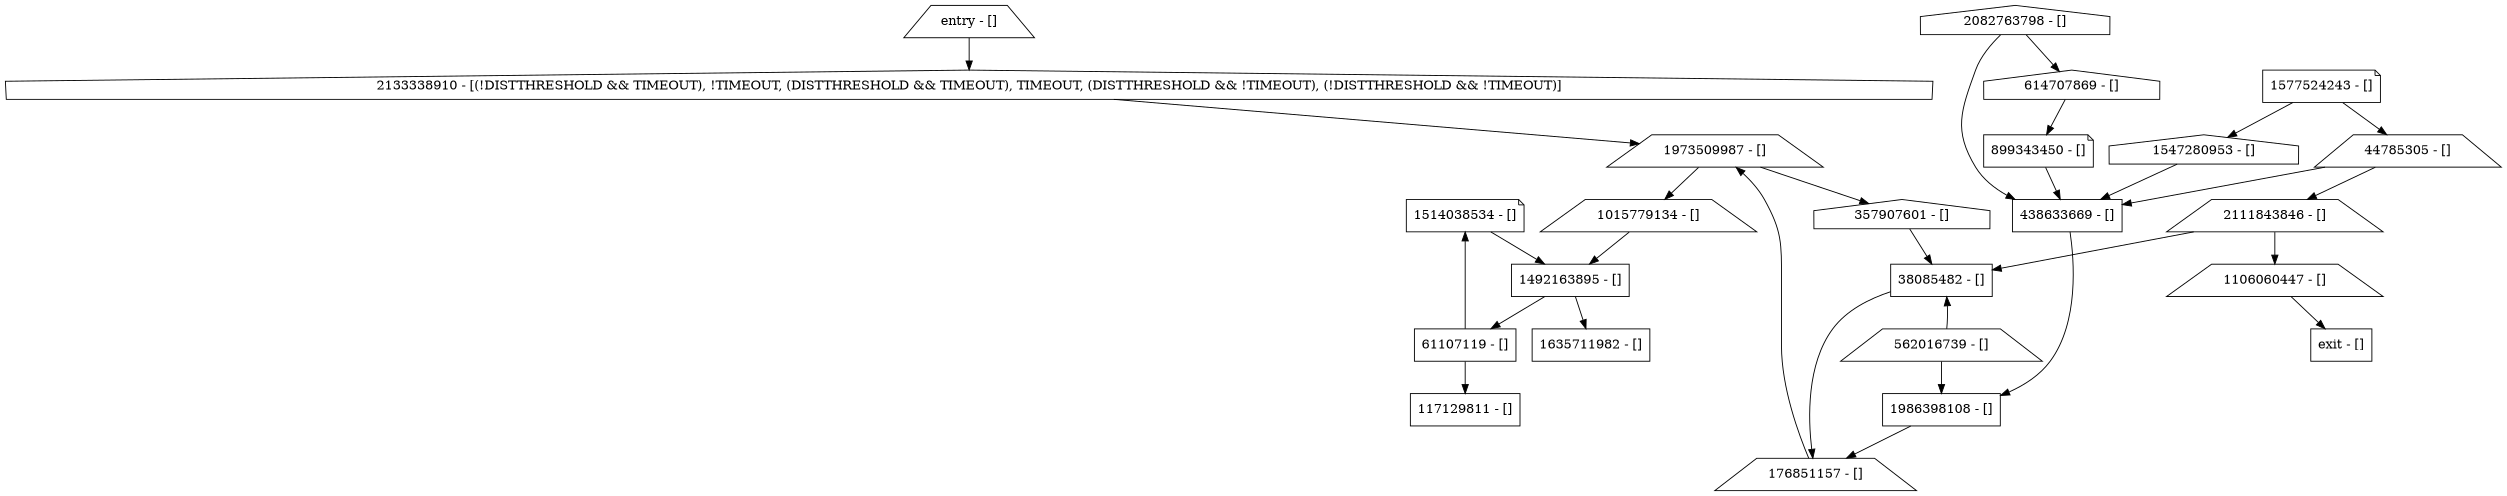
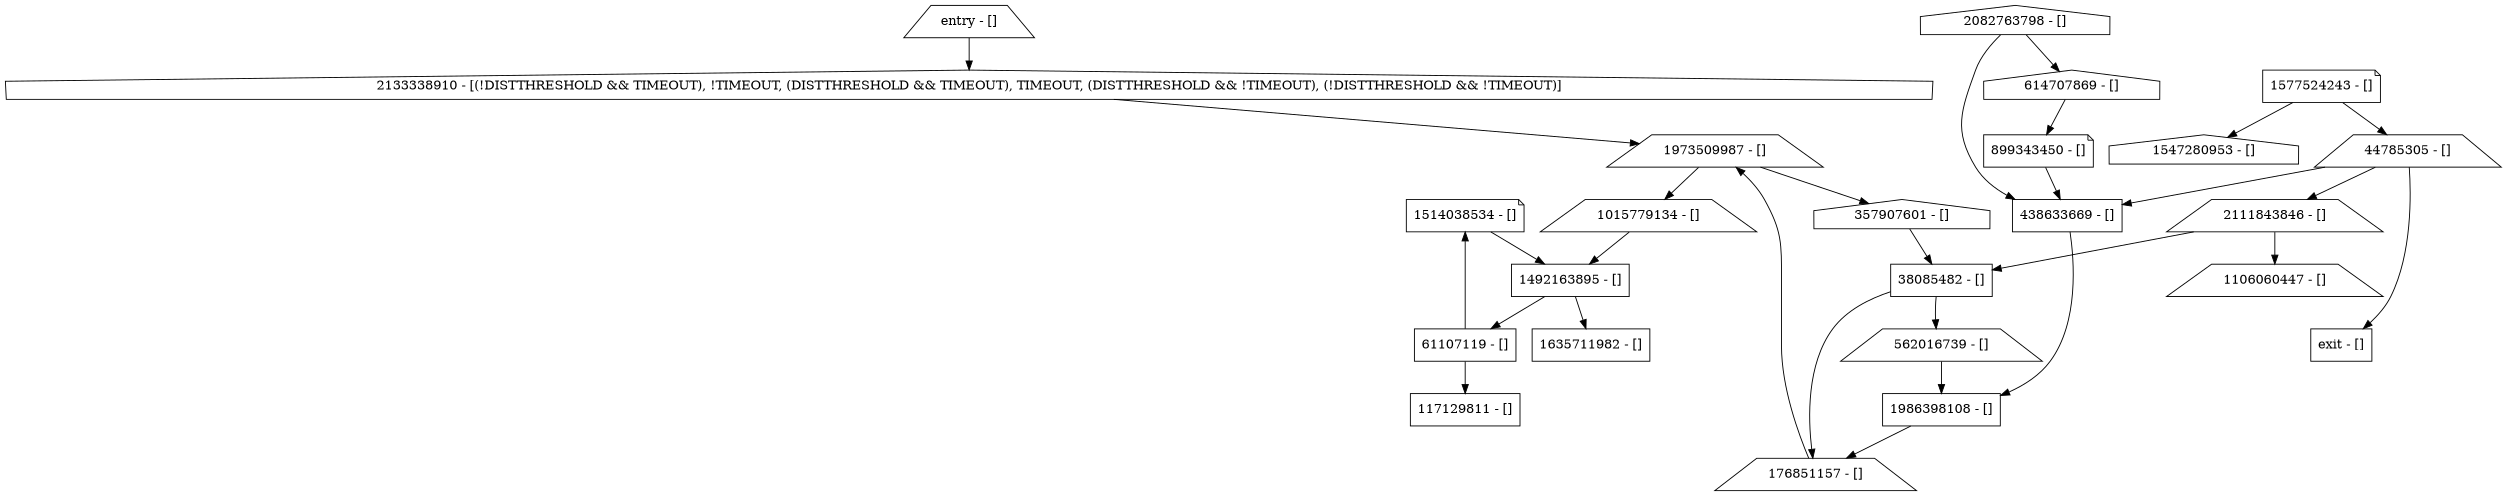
(2143, 180) -> none
(2305, 310) -> (2405, 250)
(1947, 317) -> (1935, 308)
